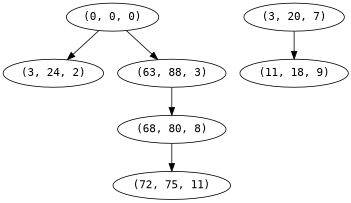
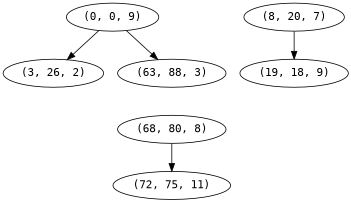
(113, 17) -> (113, 17)
(294, 17) -> (294, 17)
(53, 73) -> (53, 73)
(294, 73) -> (294, 73)
(172, 97) -> none
